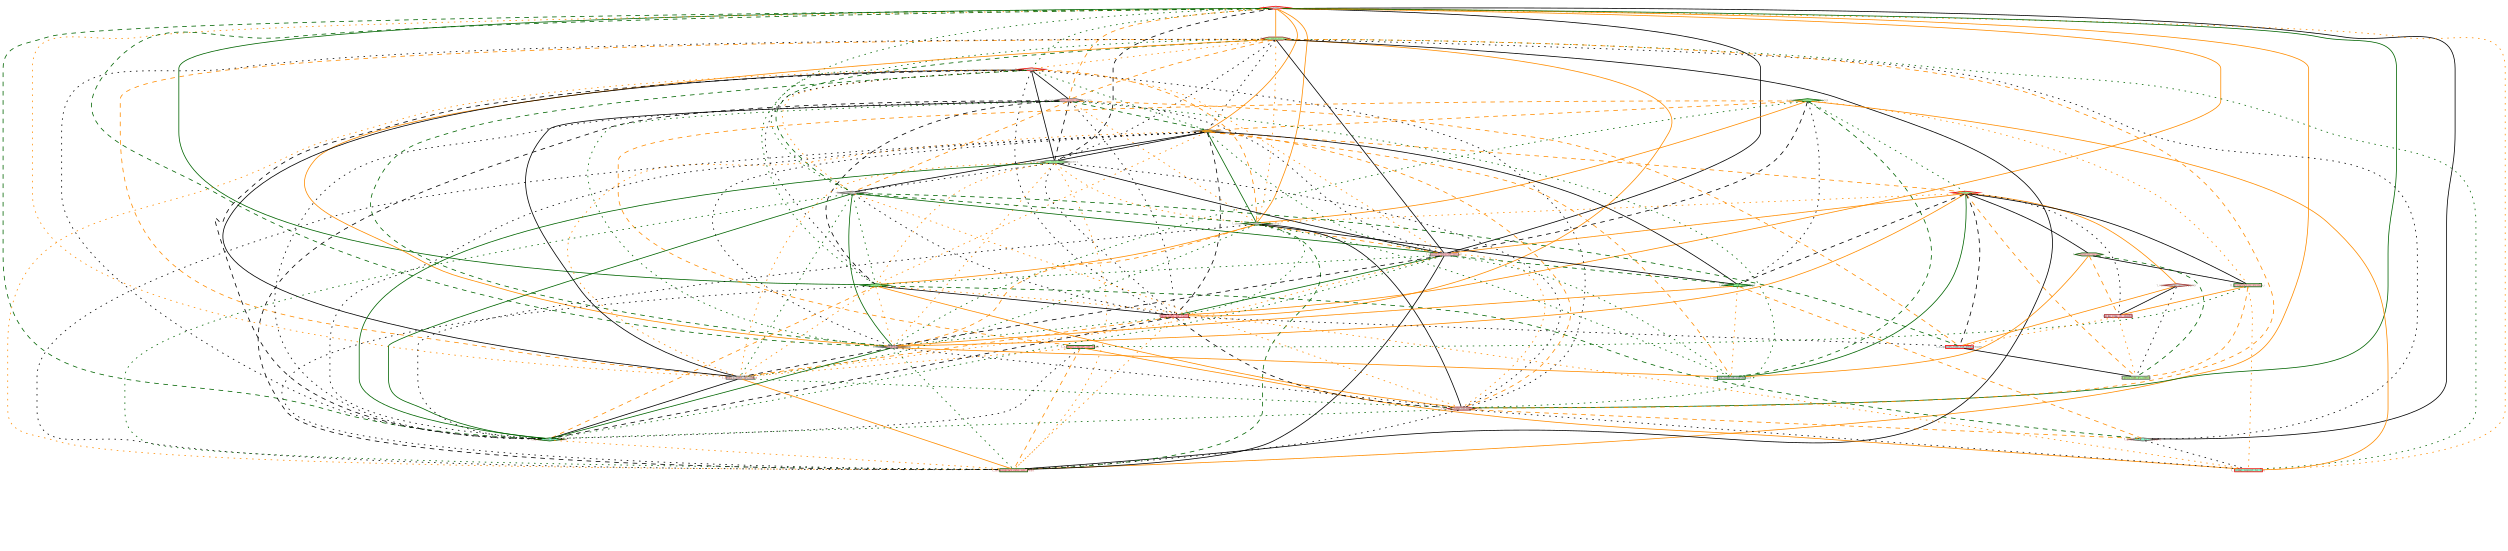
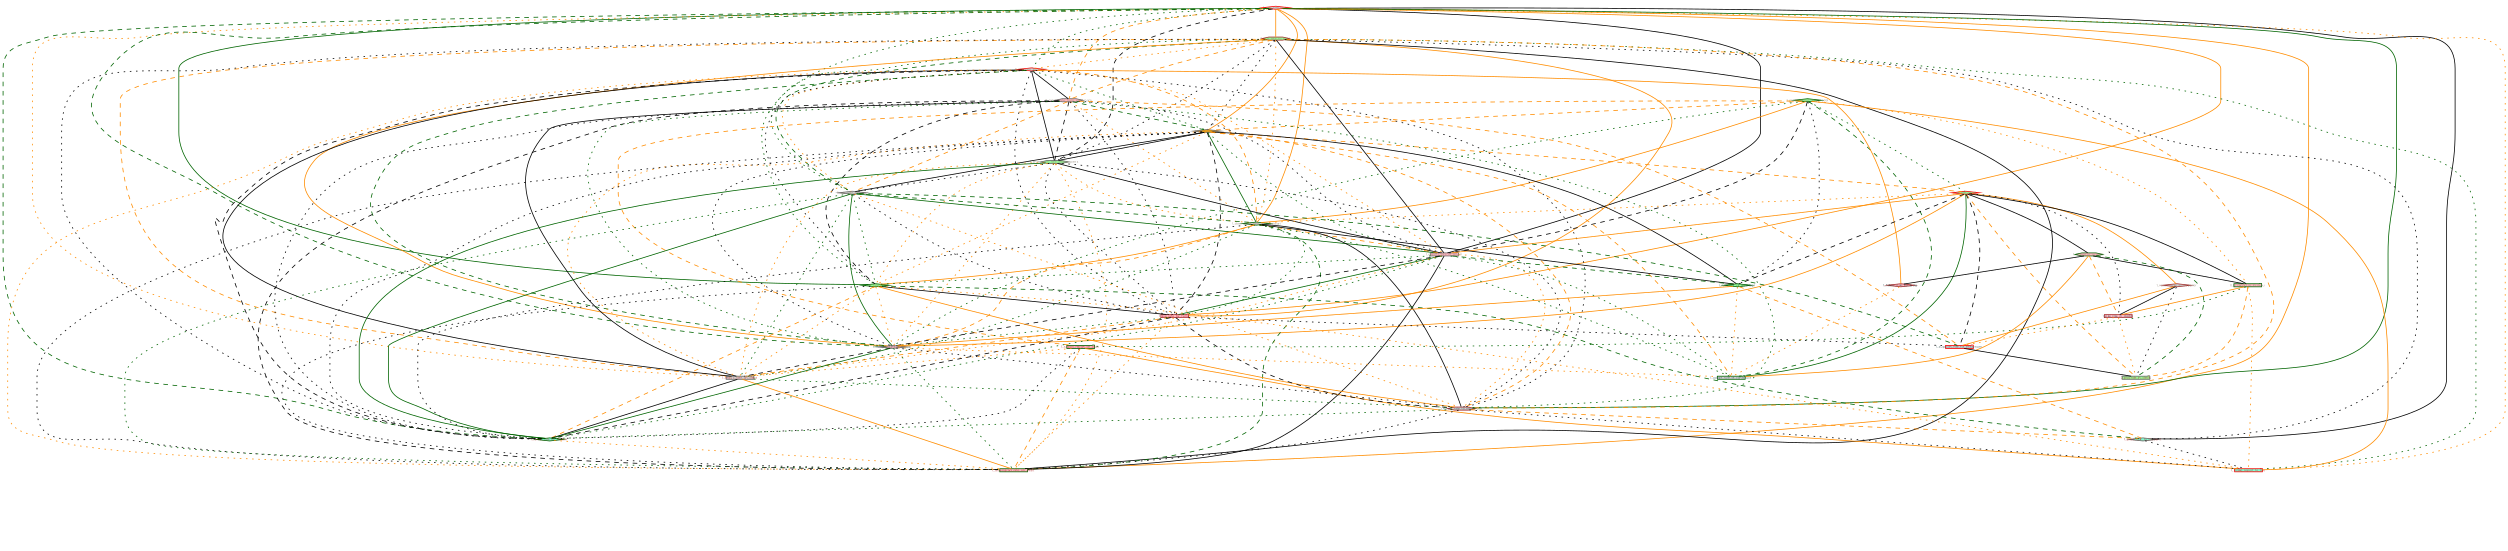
none -> (1901, 285)
(1308, 362) -> (1308, 362)
(1462, 409) -> (1462, 409)
